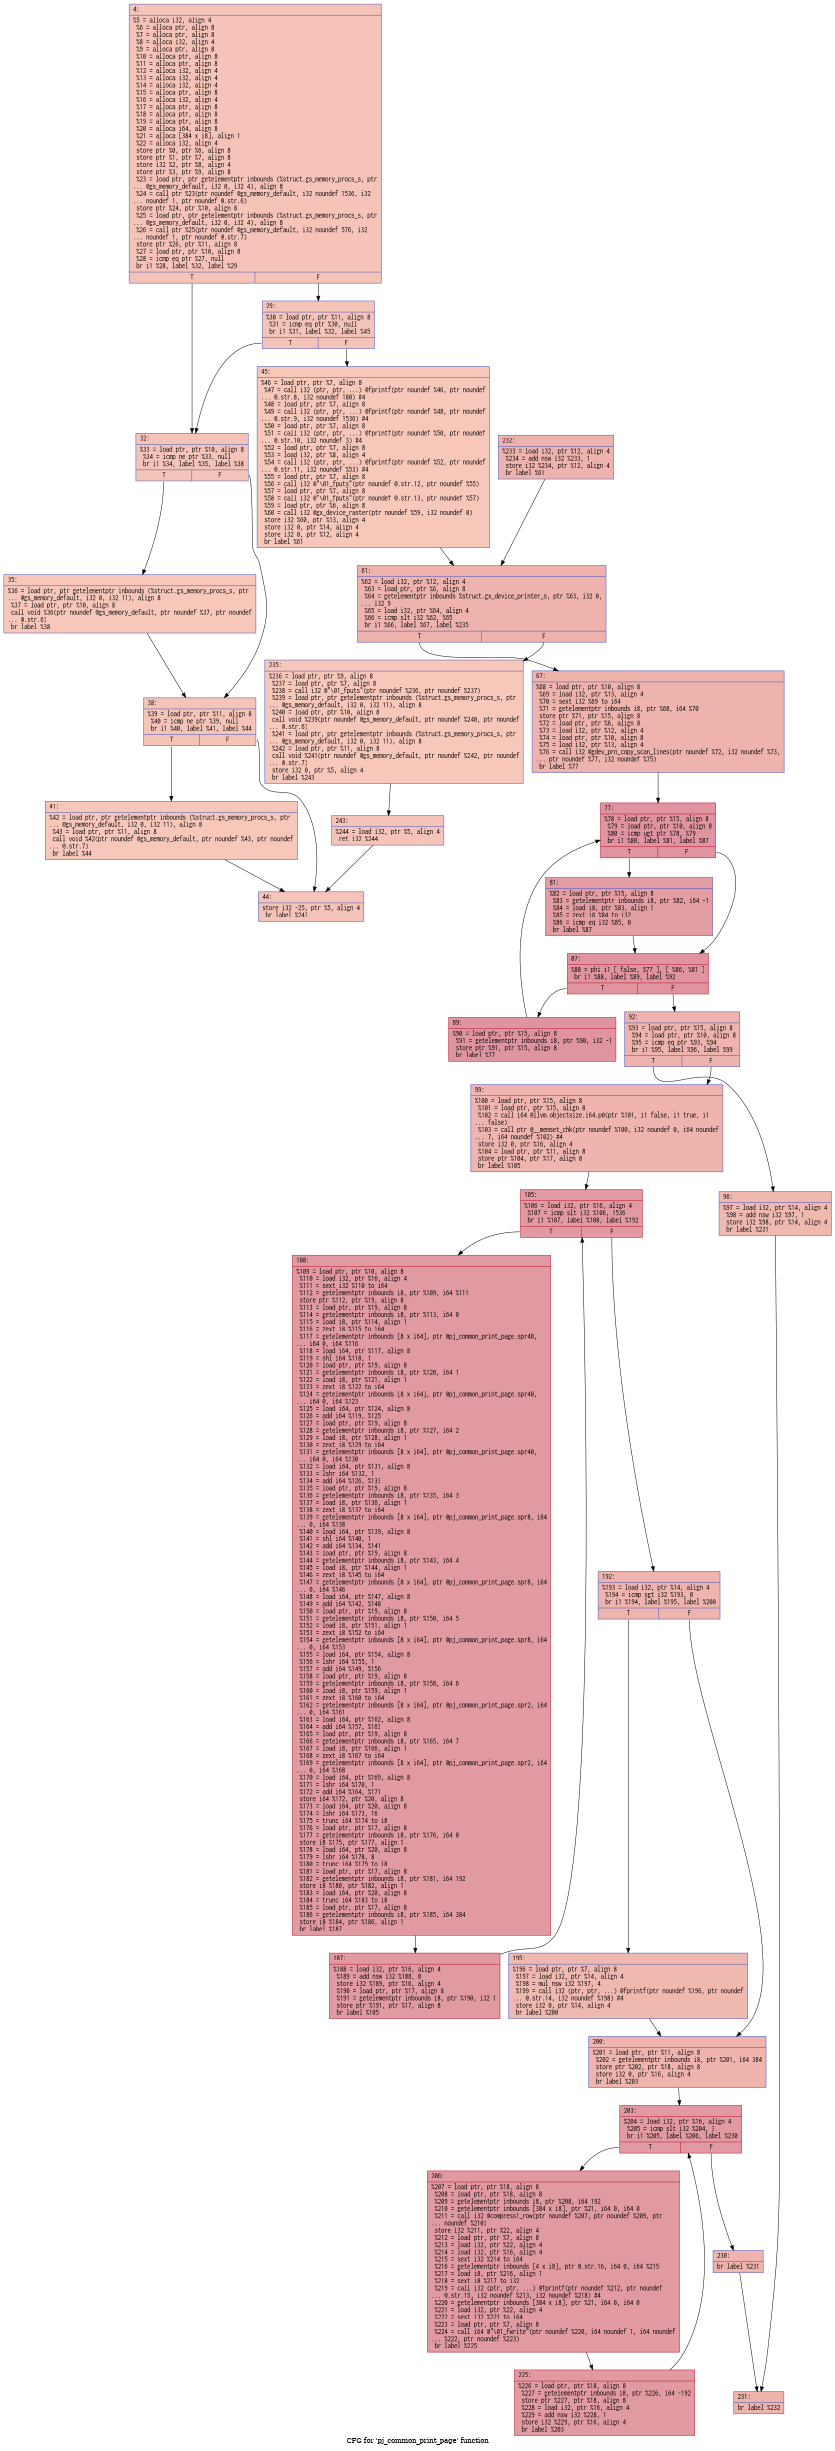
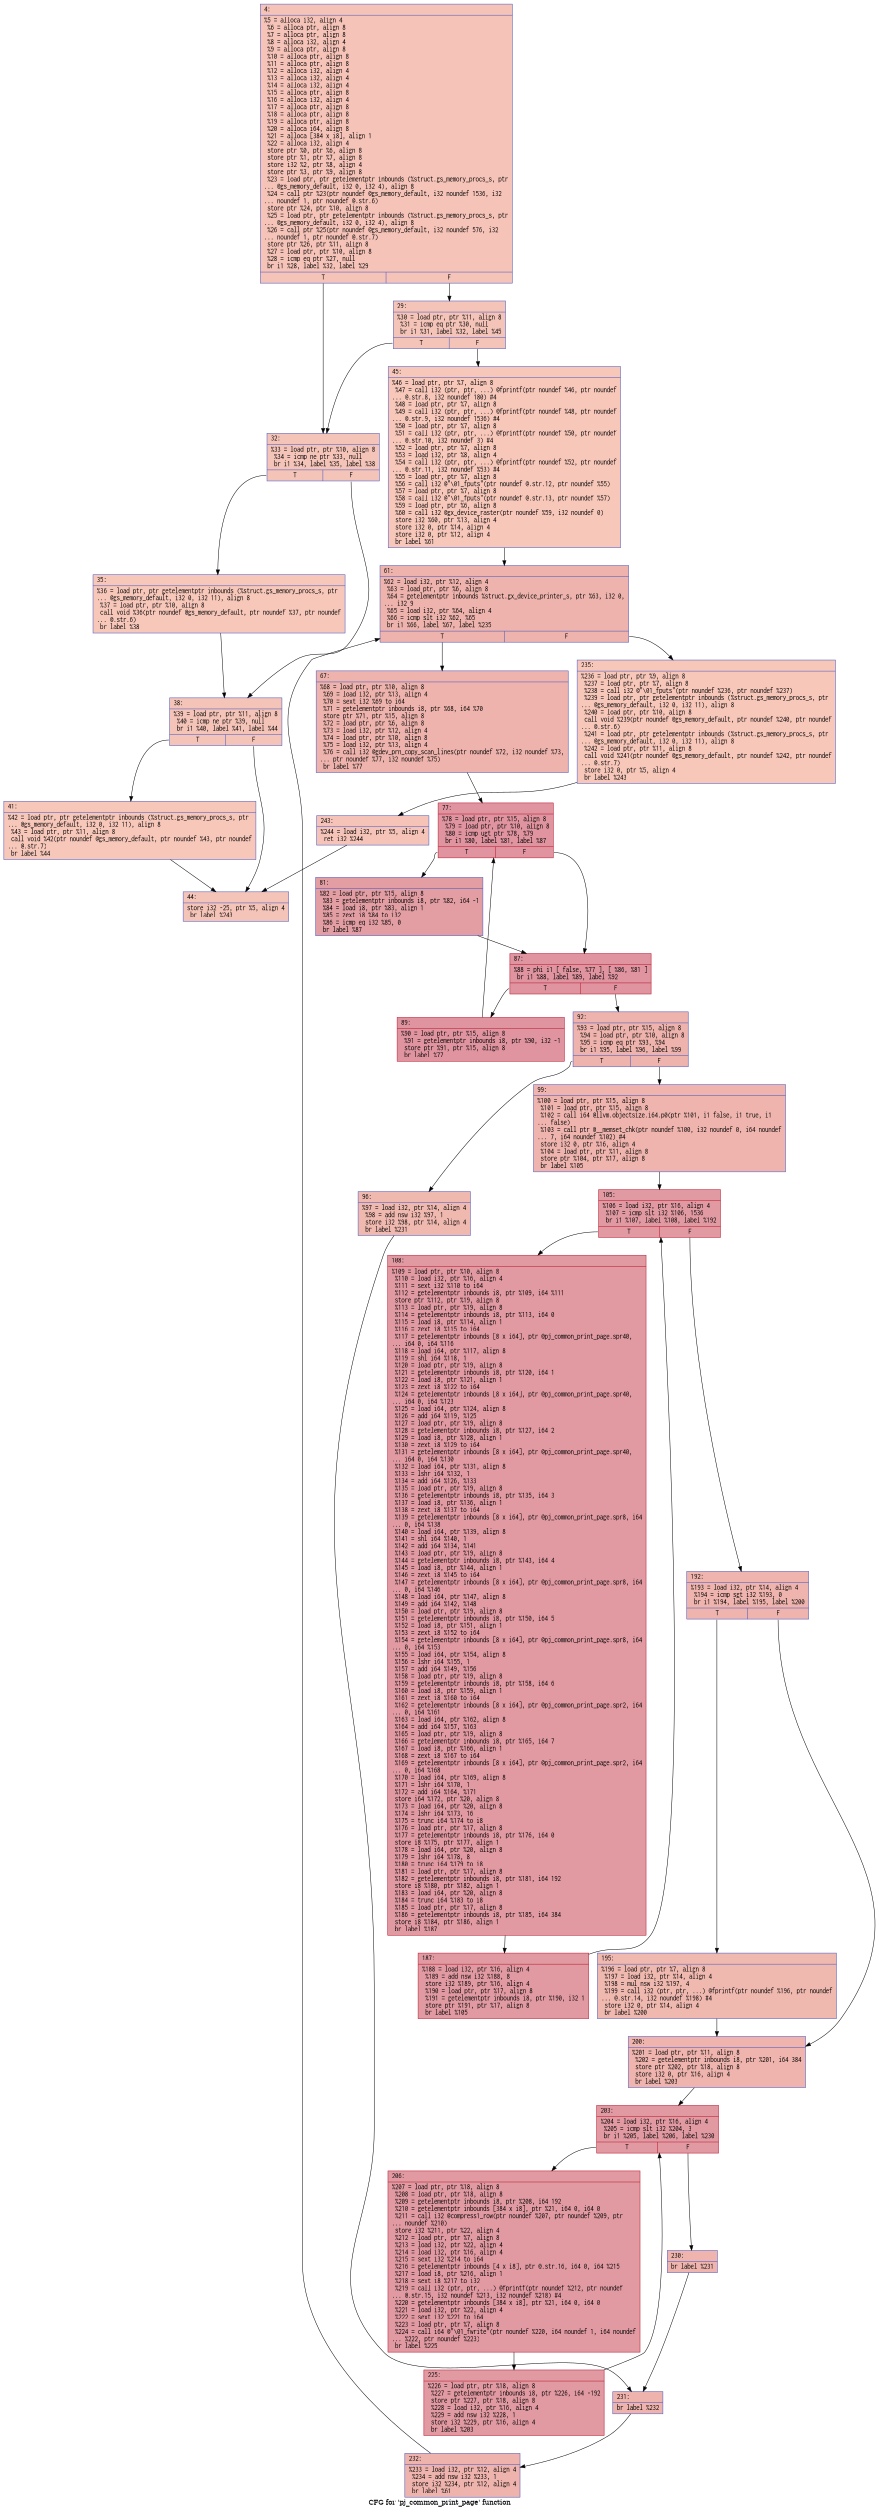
none -> (583, 2449)
